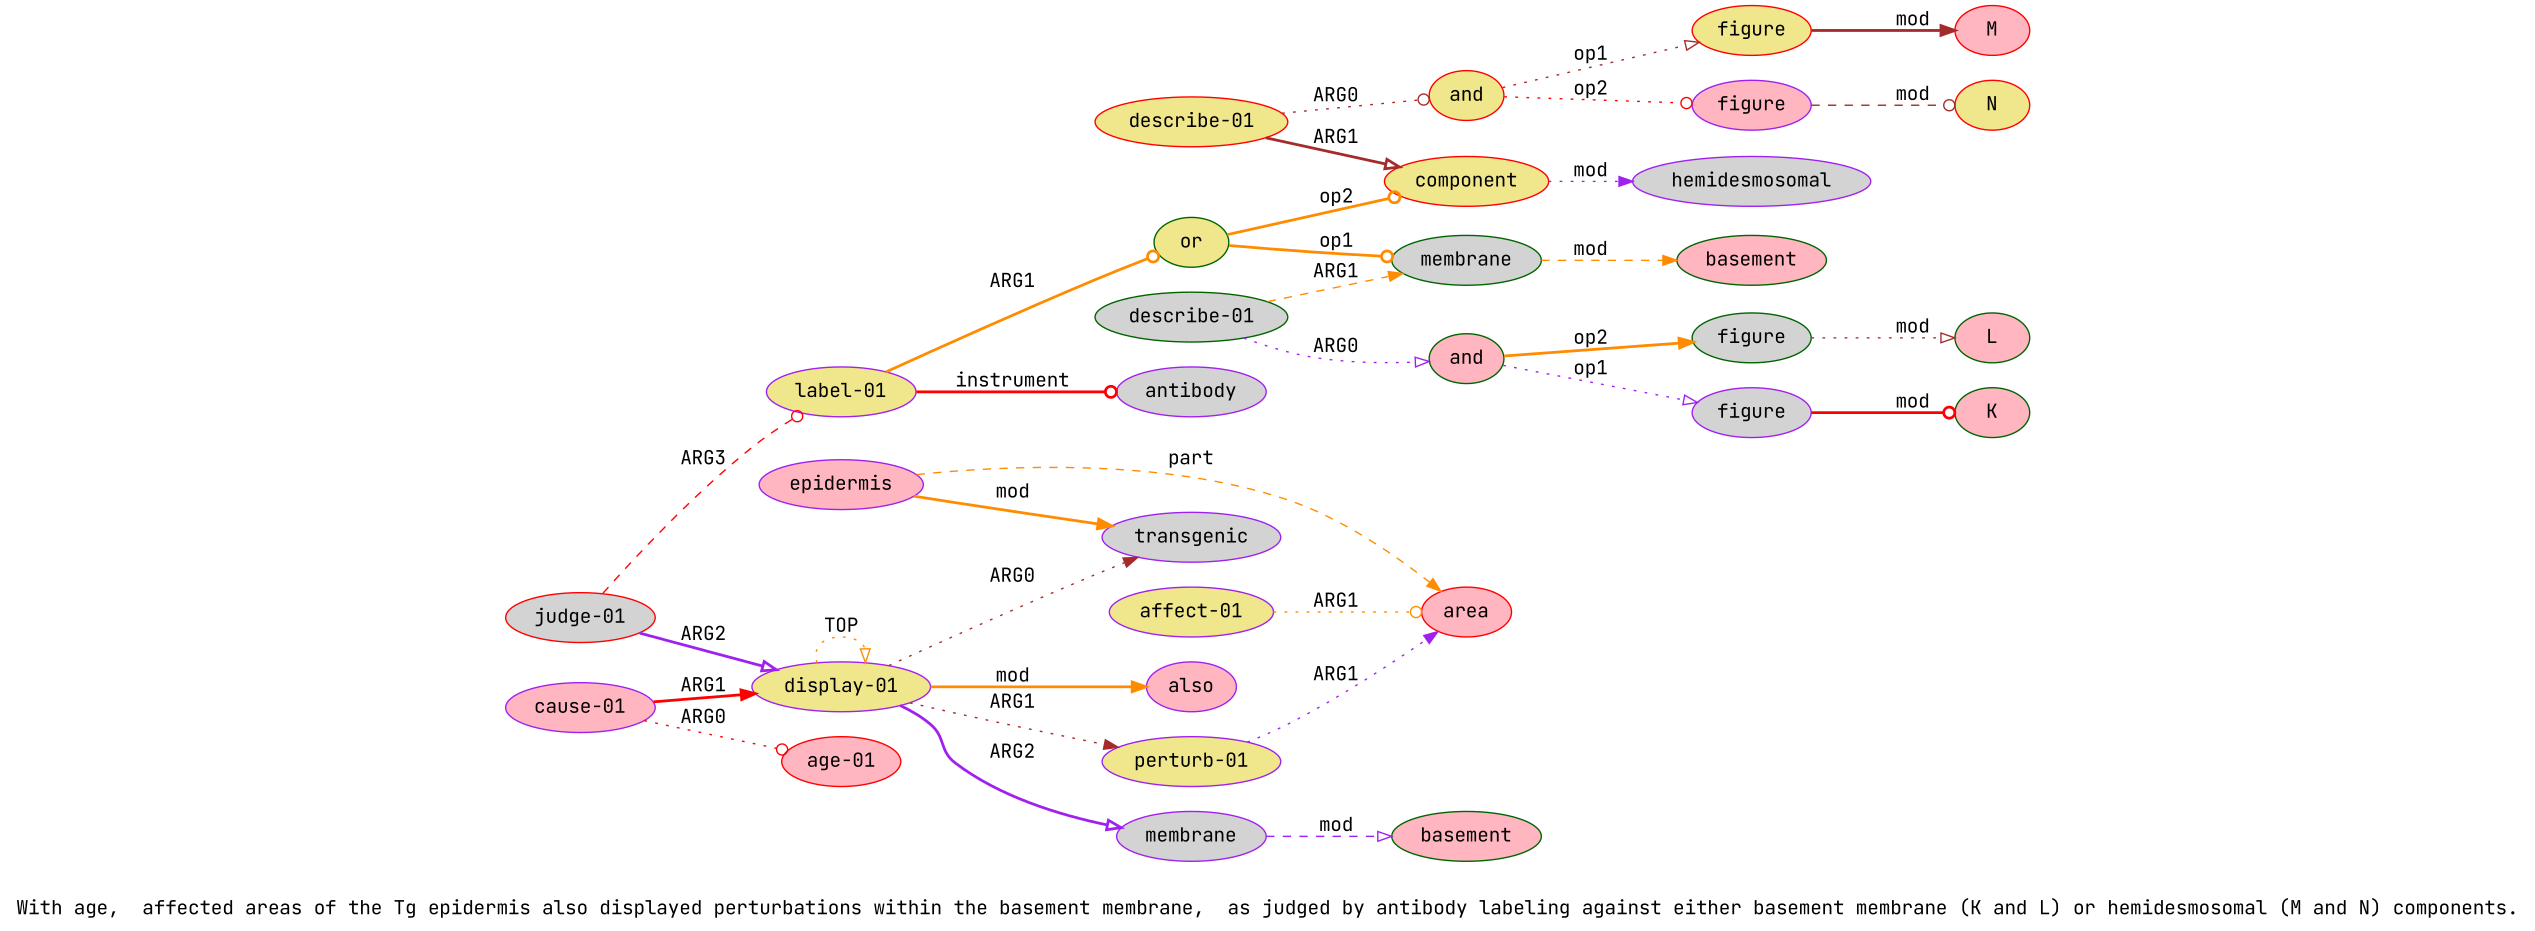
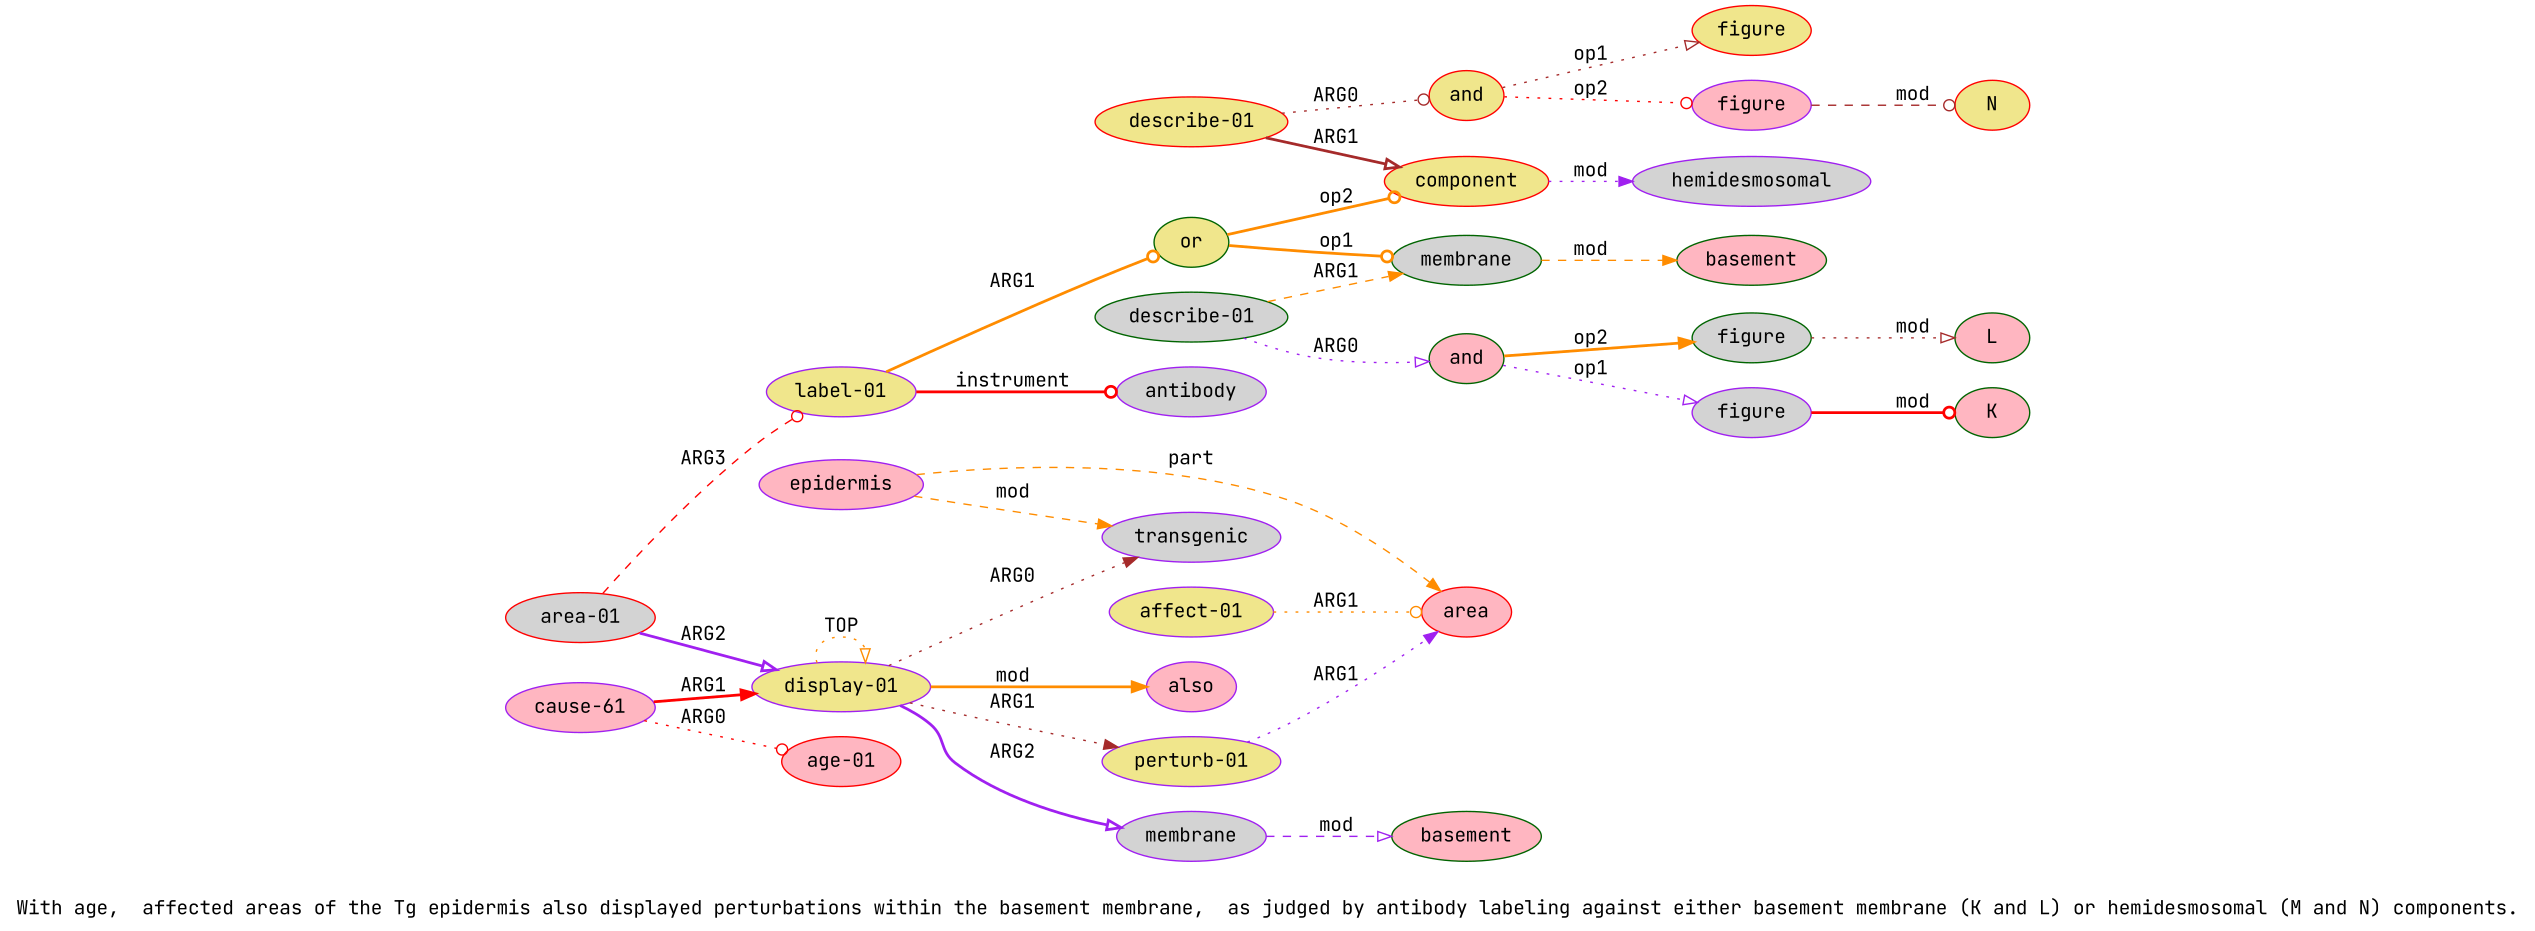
(1992, 30) -> none
(1006, 510) -> (1006, 510)
(580, 618) -> (580, 618)
(580, 708) -> (580, 708)
